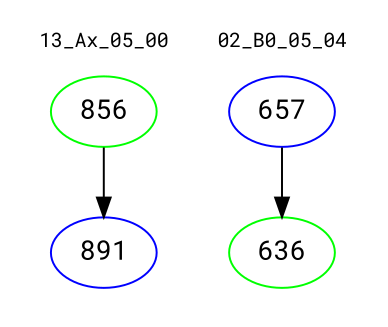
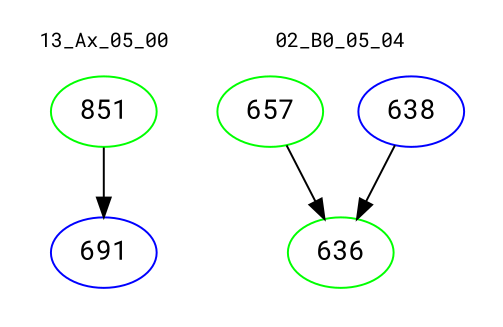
(104, 112) -> (104, 112)
(282, 112) -> (270, 112)
none -> (411, 112)
(104, 253) -> (104, 253)
